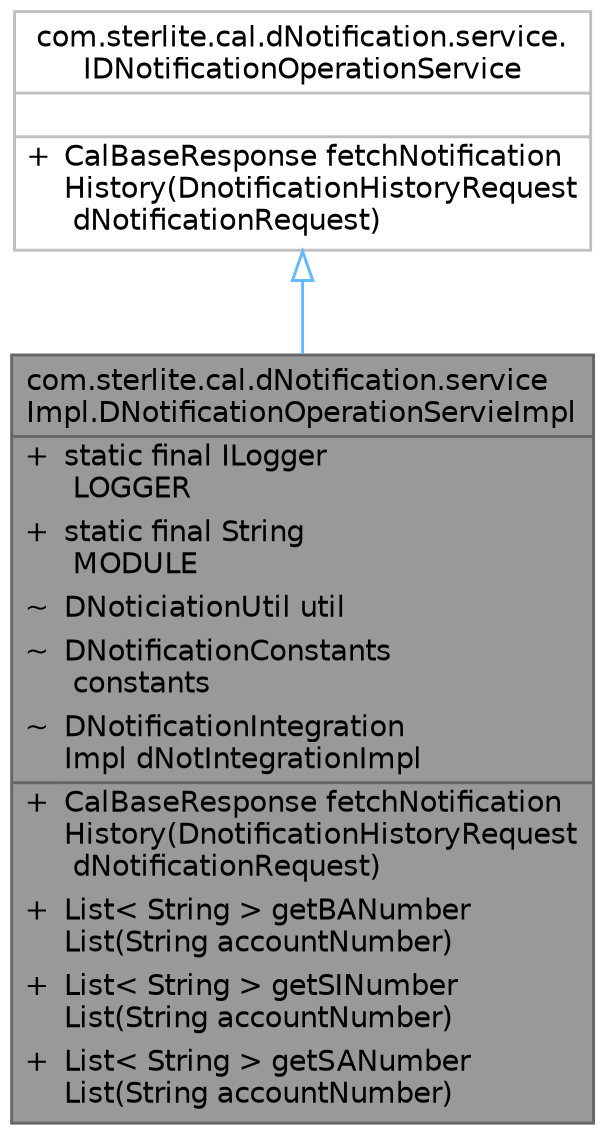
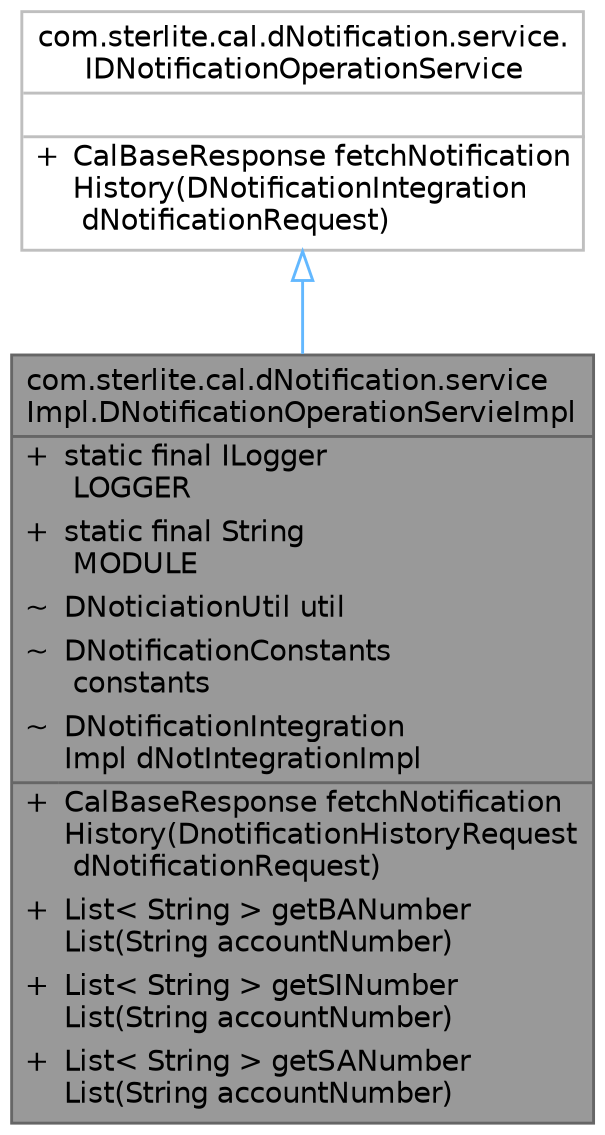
(322, 189) -> (301, 189)
